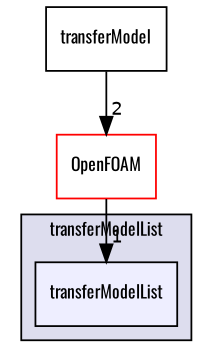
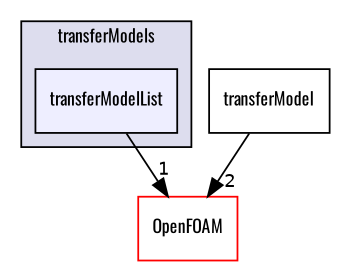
(106, 225) -> (143, 159)
(106, 231) -> (106, 38)
